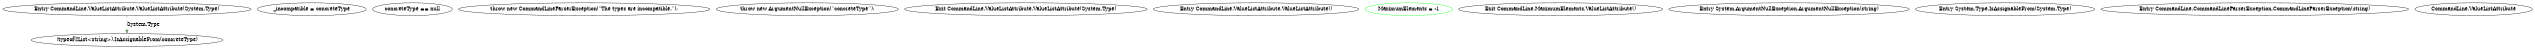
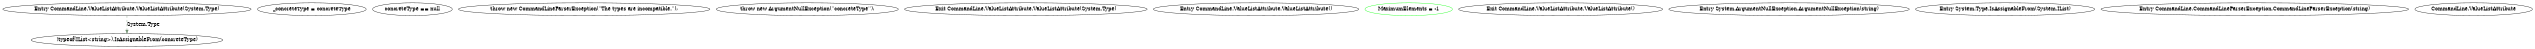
(312, 9) -> (312, 9)
(1561, 9) -> (1561, 9)
(2005, 9) -> (2005, 9)
